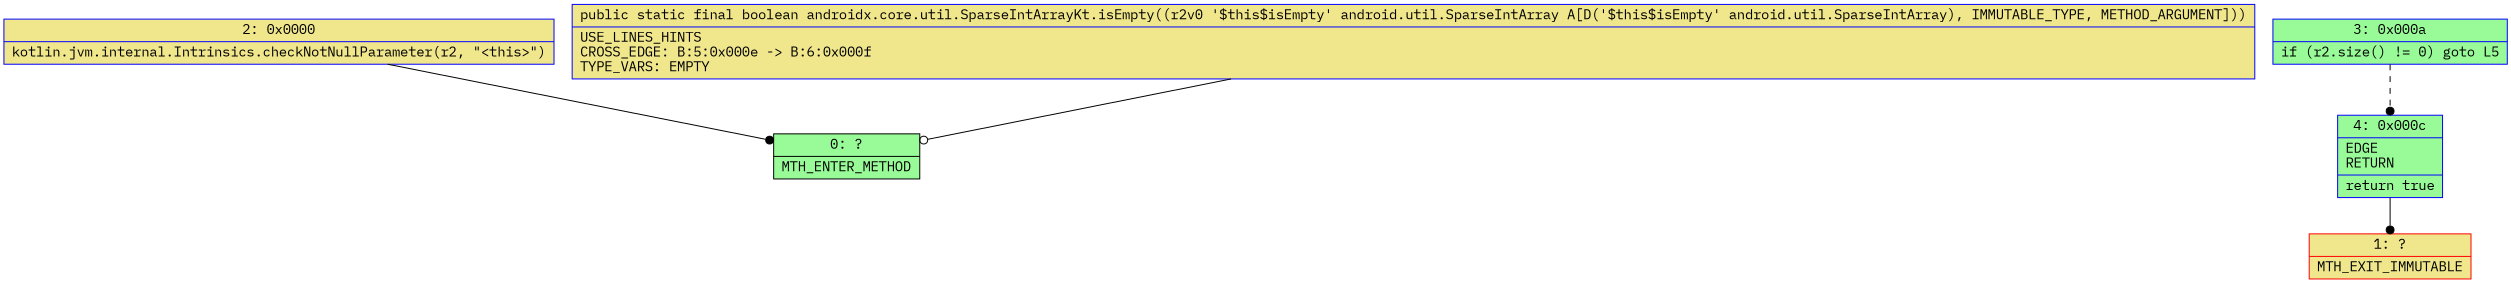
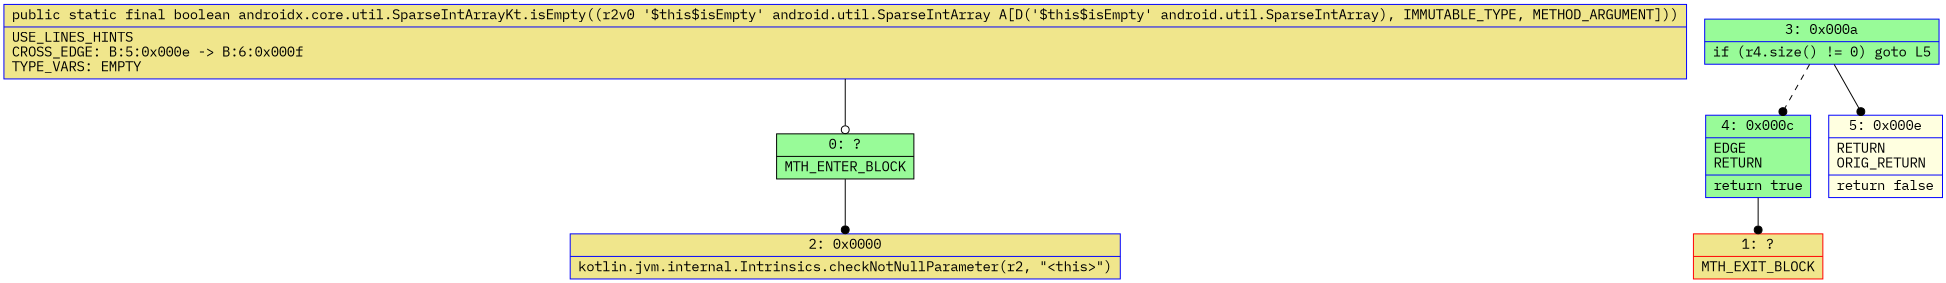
(2390, 52) -> (1822, 52)
(577, 102) -> (845, 202)
none -> (1886, 156)
(847, 167) -> (845, 167)
(2390, 267) -> (1758, 267)
